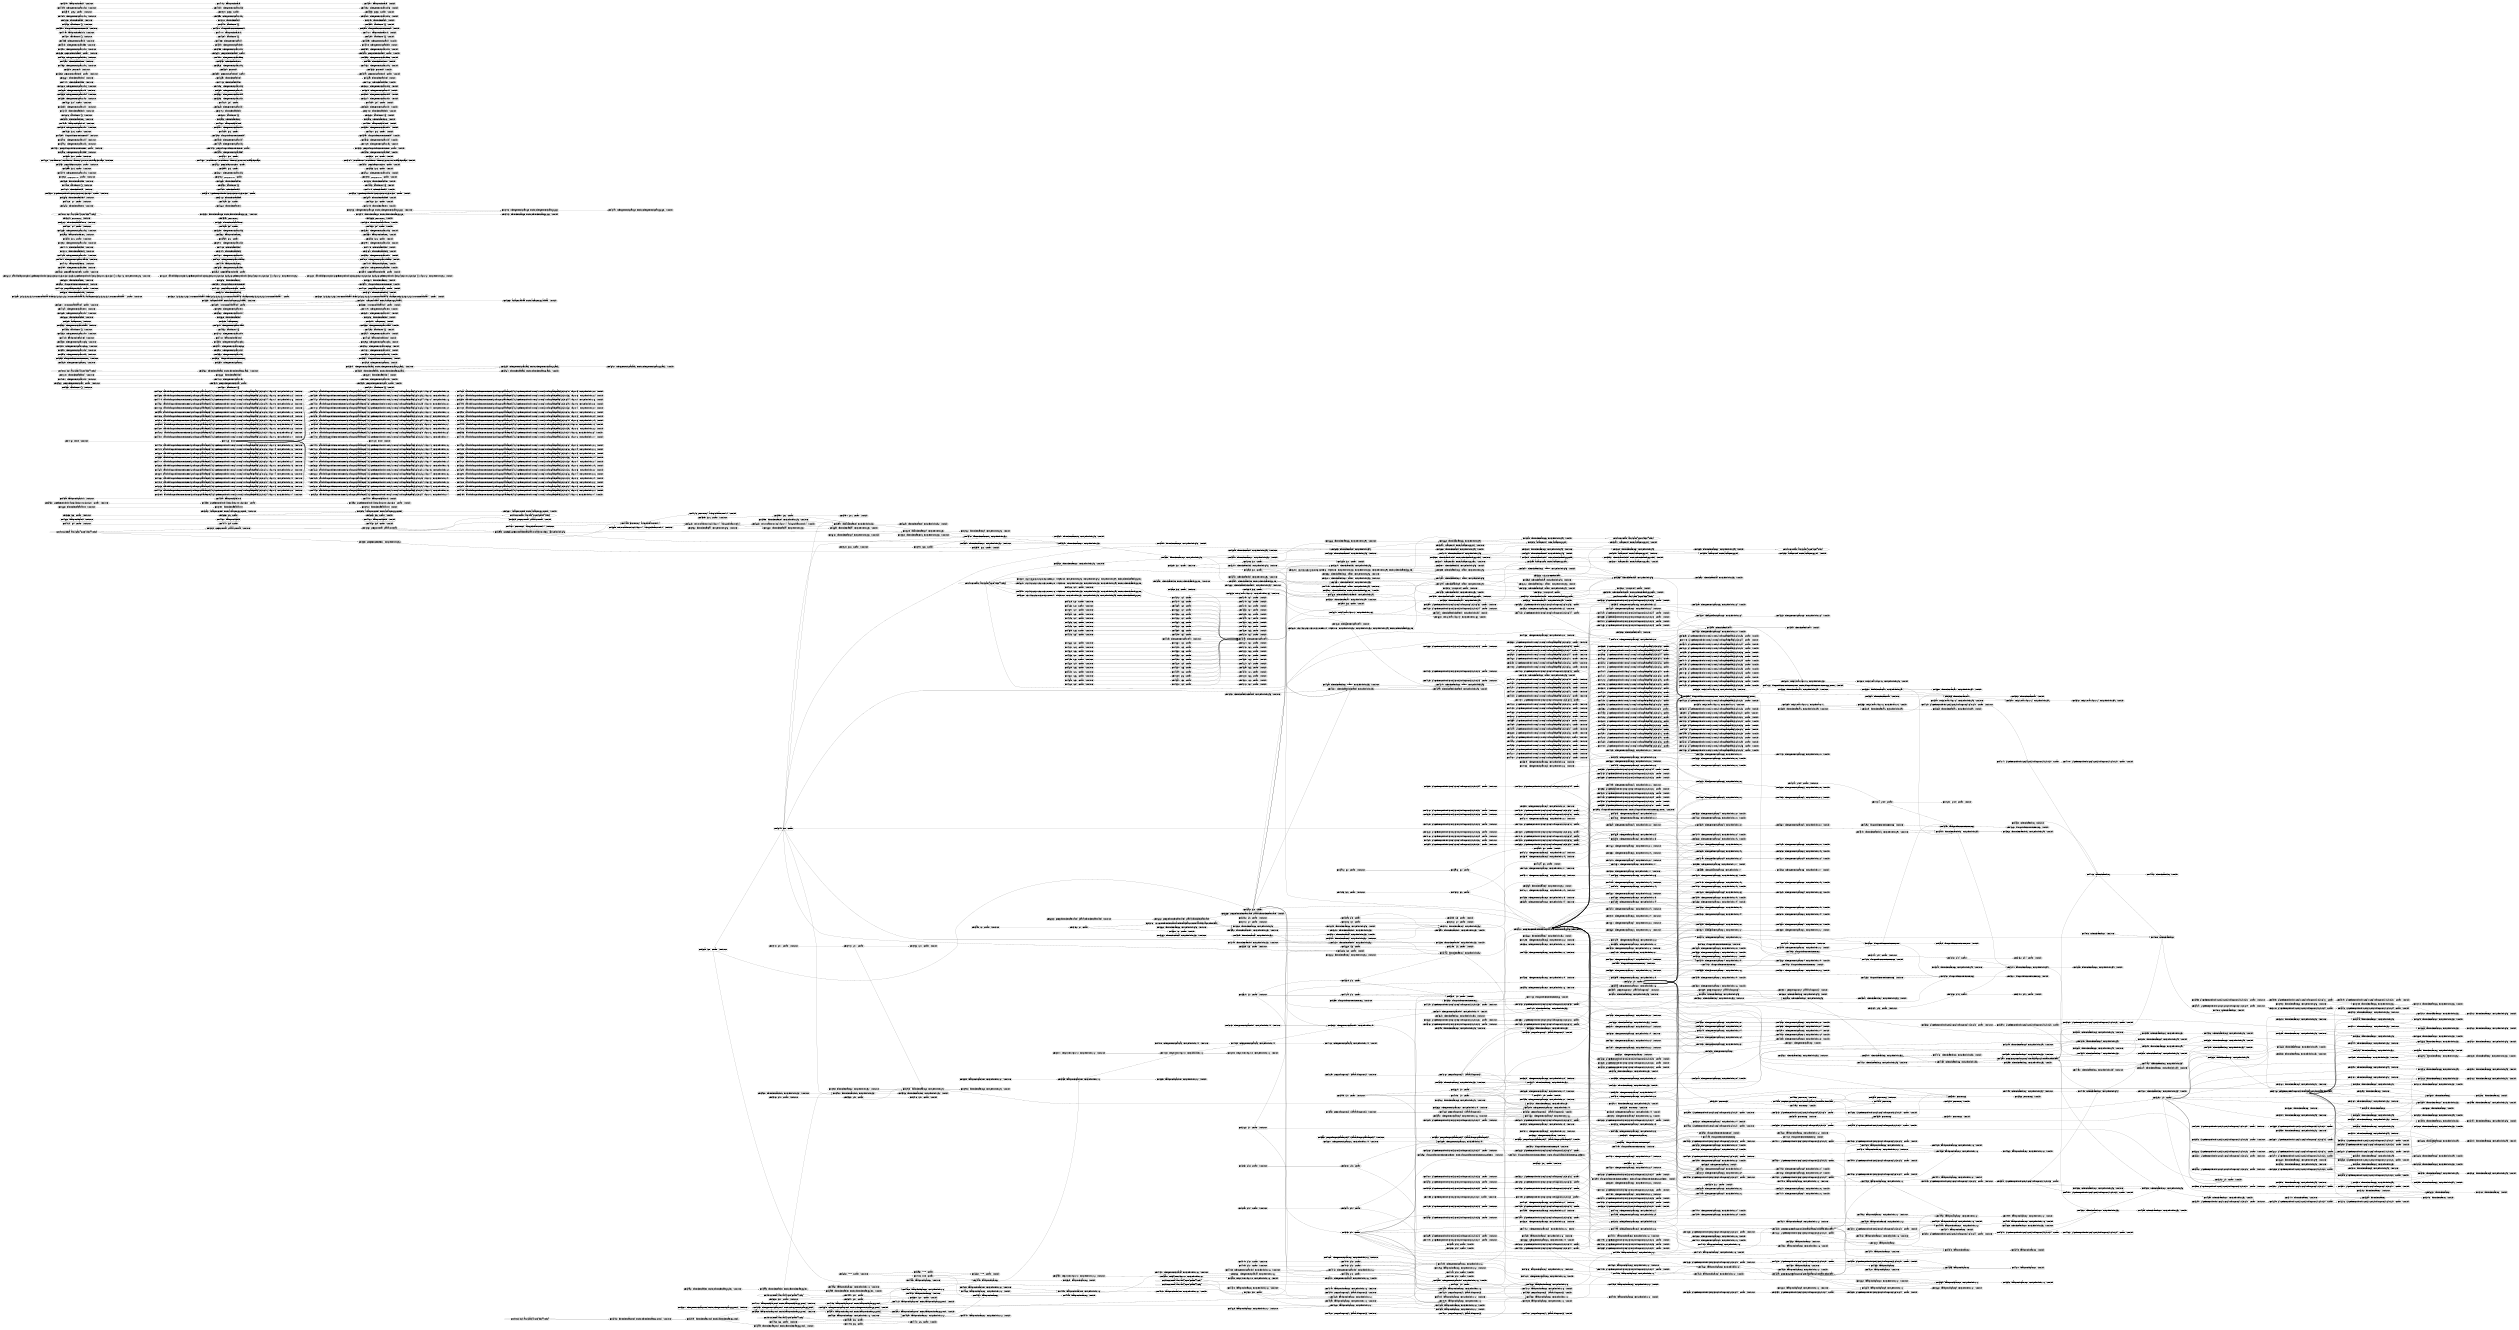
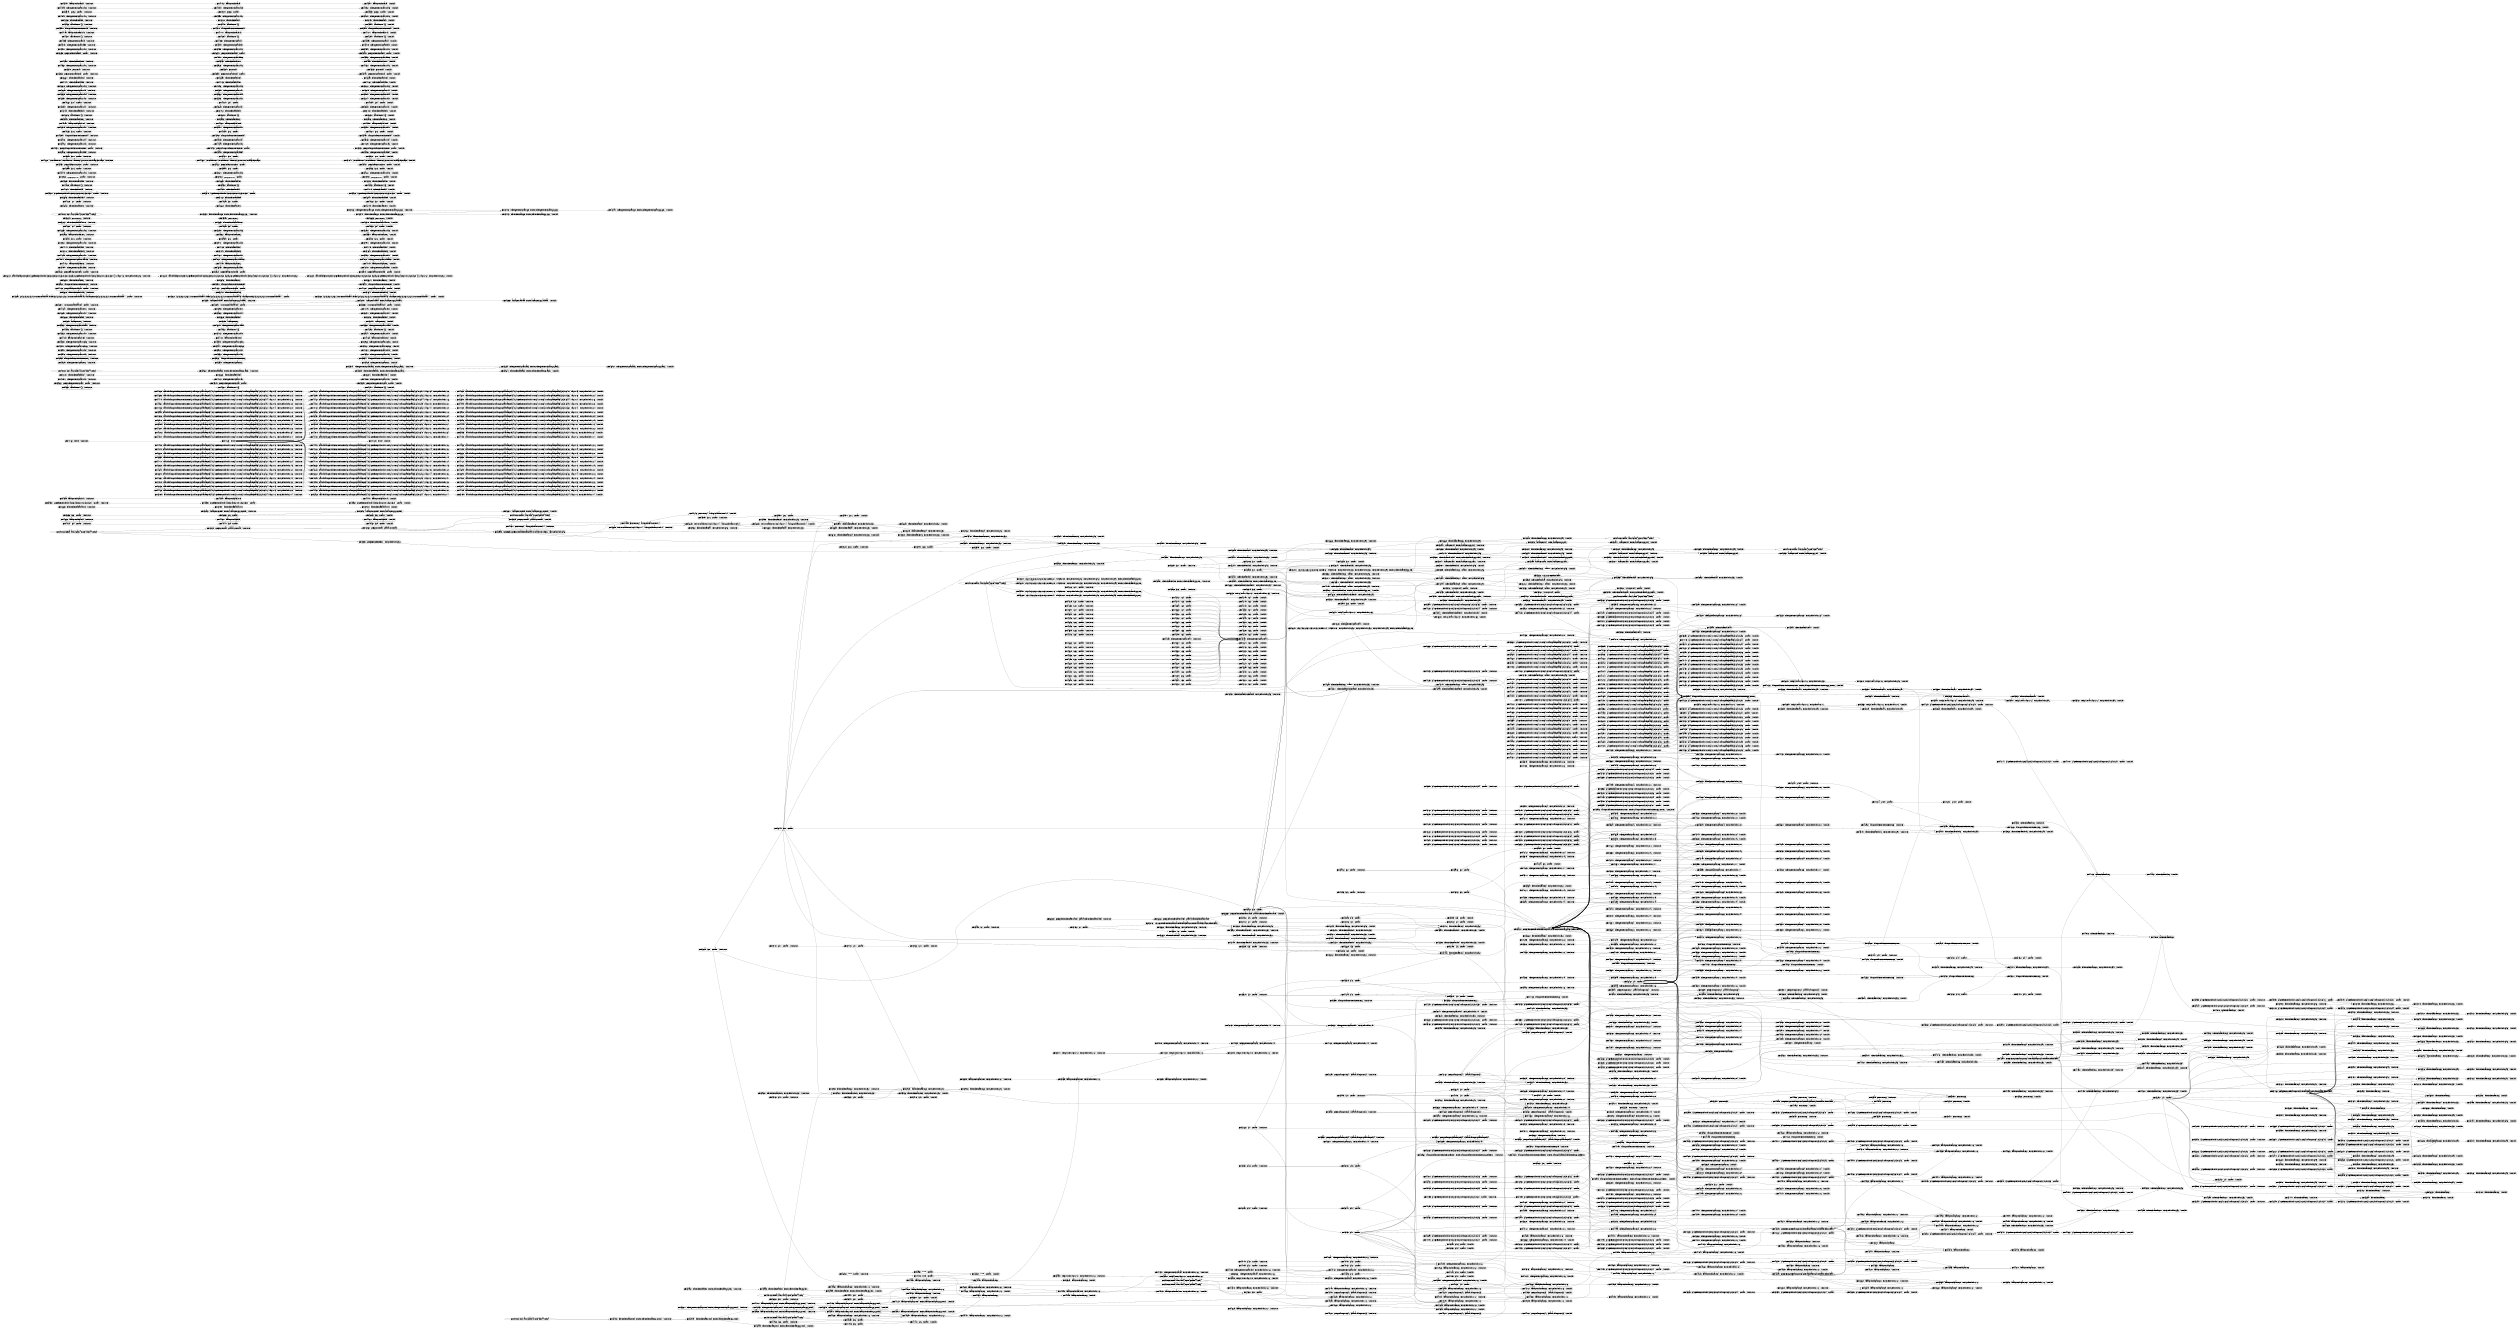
(77, 58) -> none
(1882, 1008) -> none
(1572, 1229) -> (1571, 1229)
